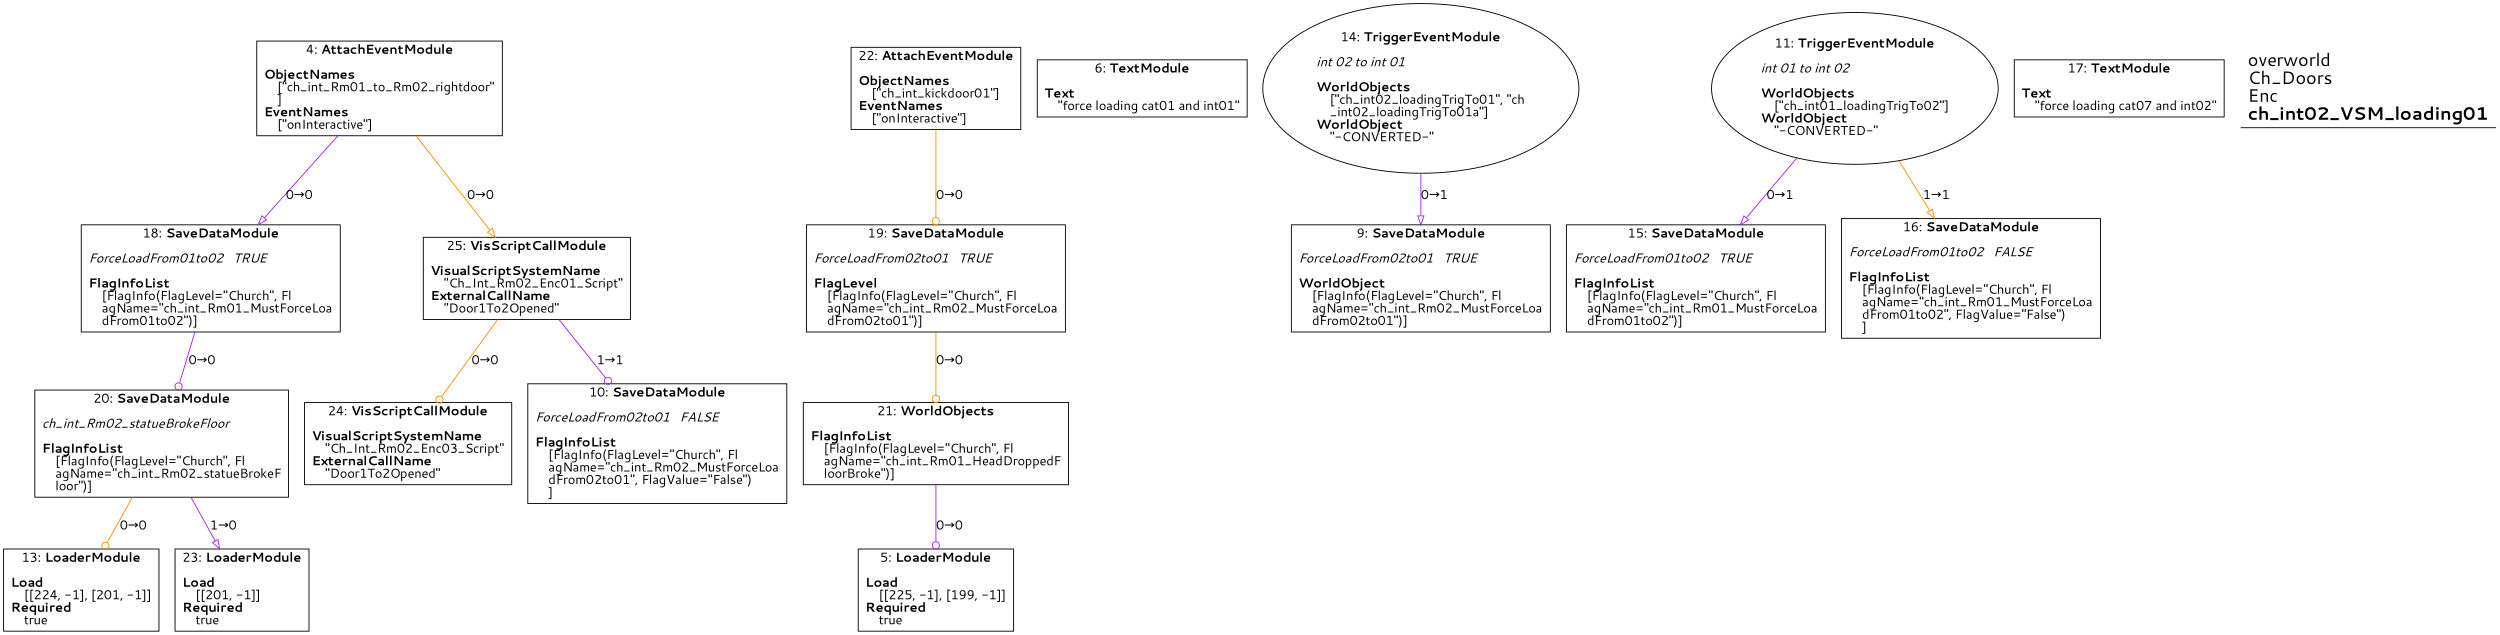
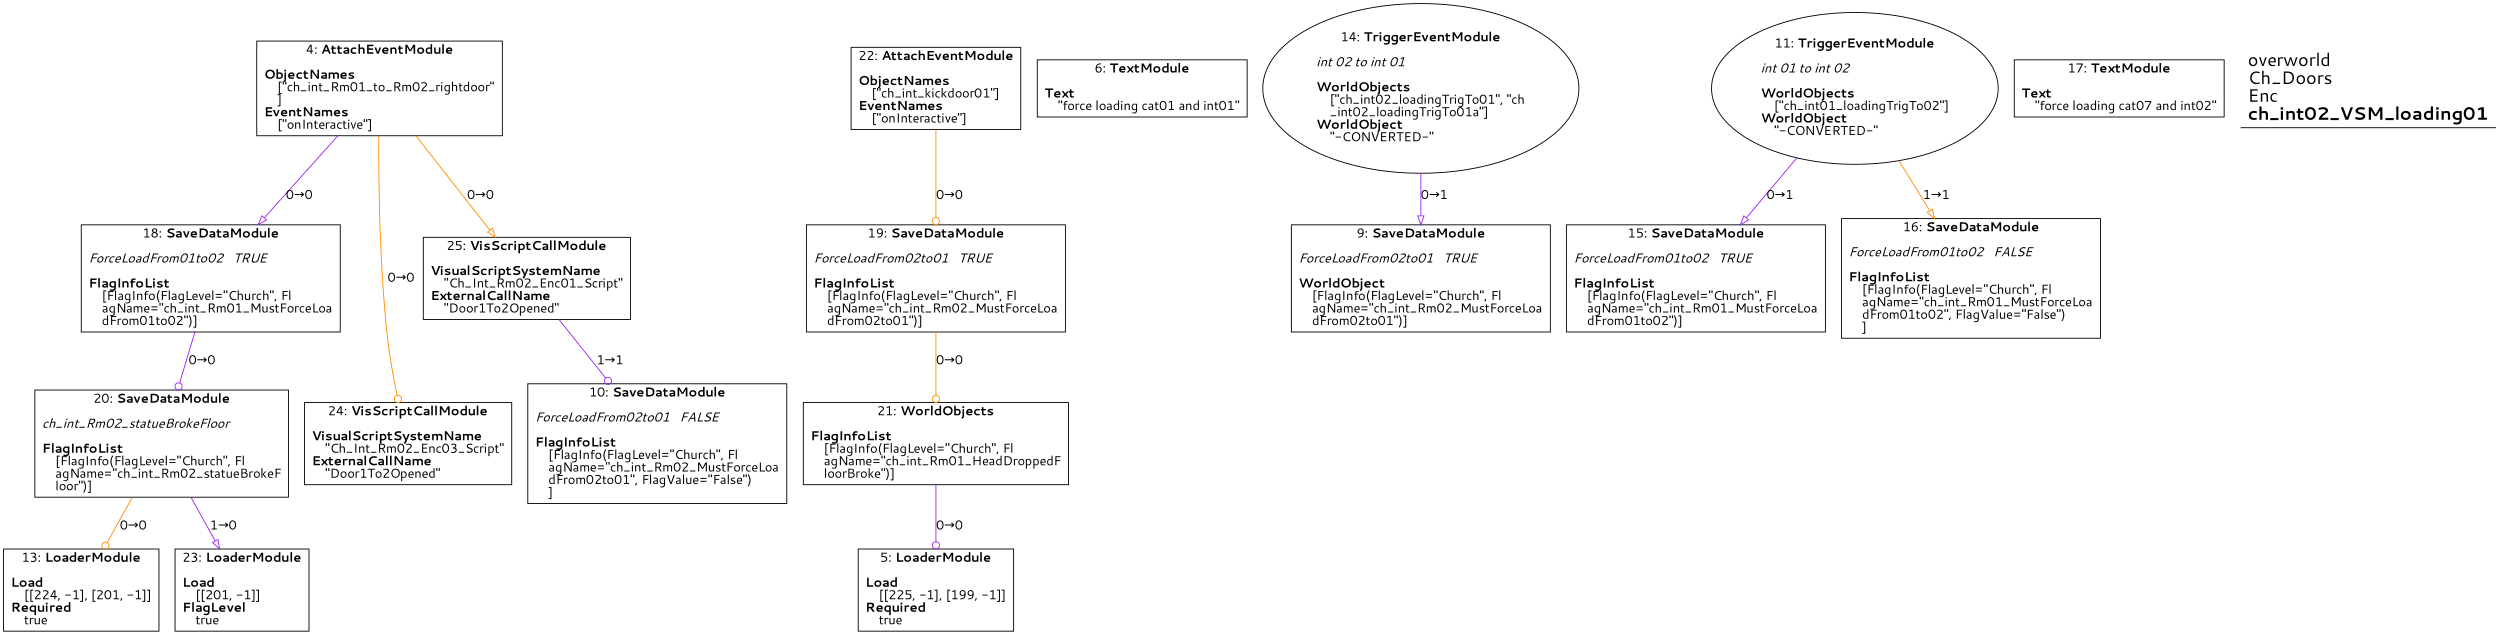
(846, 284) -> (854, 284)
(470, 358) -> (382, 266)
(213, 608) -> (214, 608)
